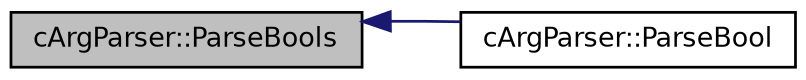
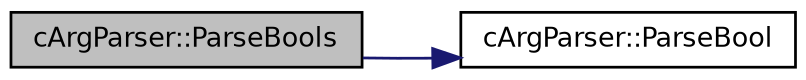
(426, 21) -> (398, 58)
